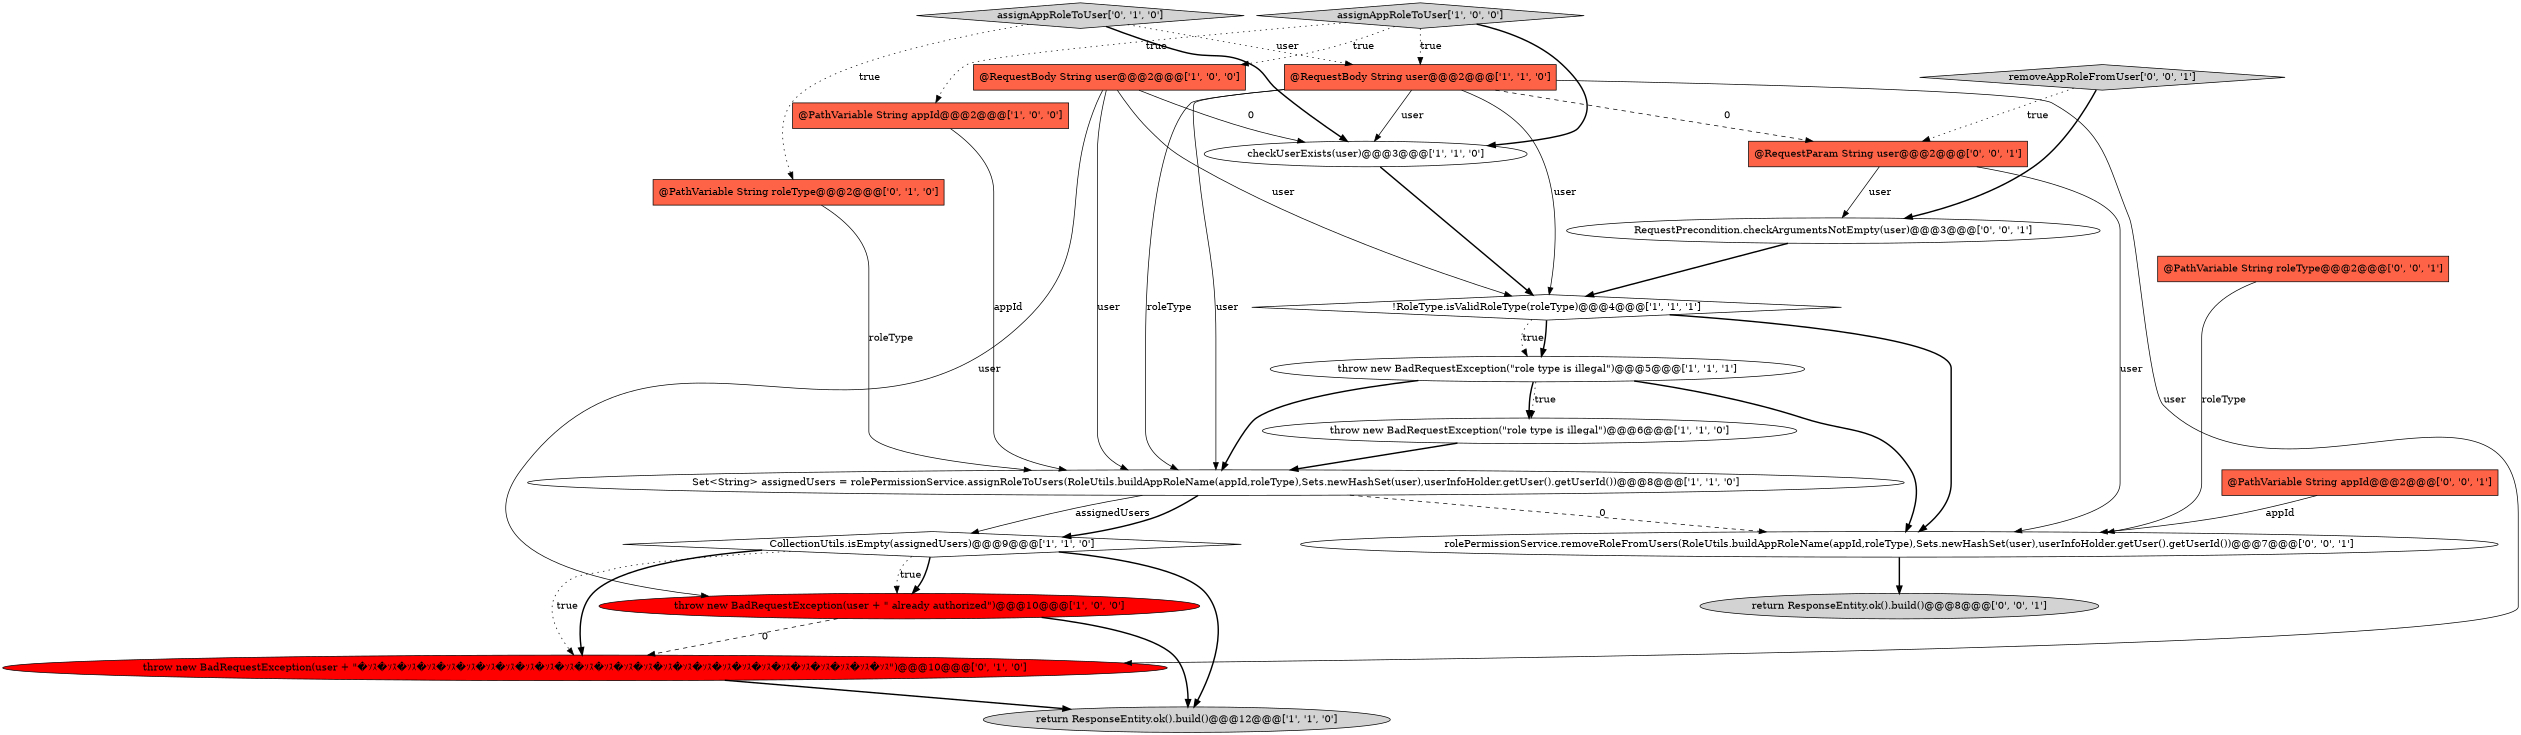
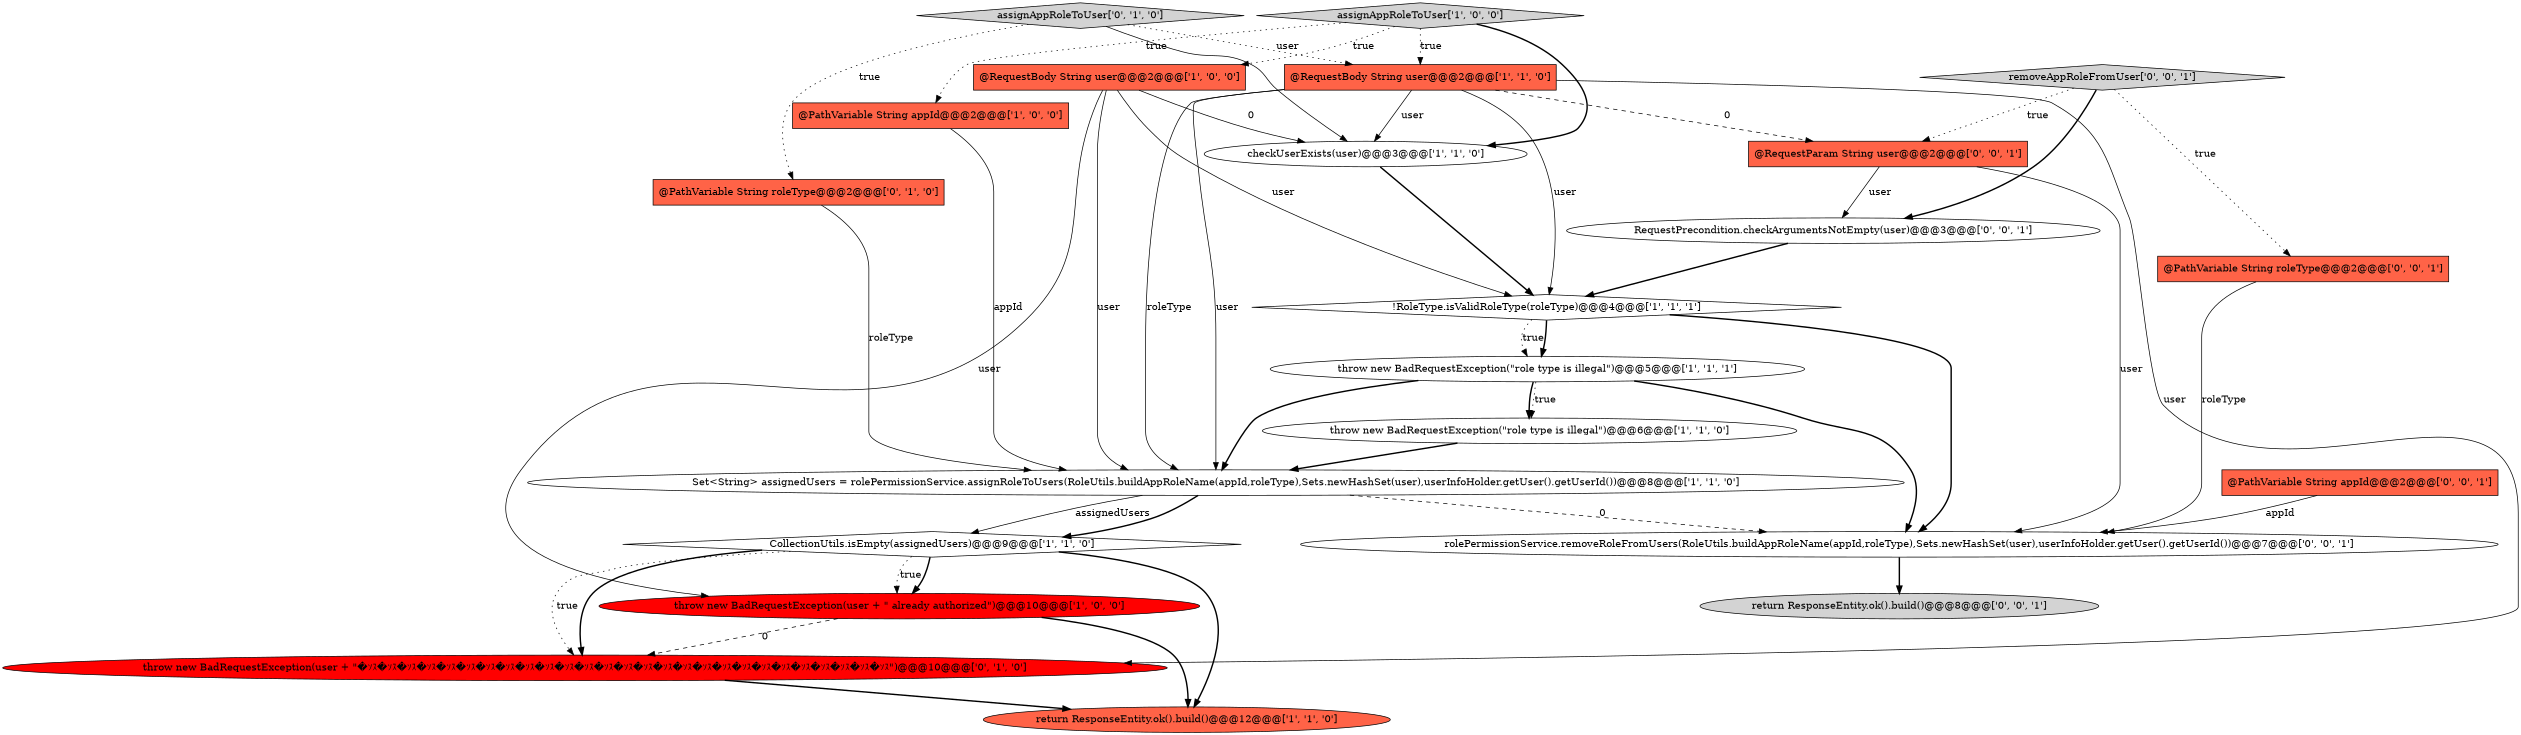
(1235, 58) -> (1235, 58)
none -> (2200, 170)
(1187, 720) -> (1187, 720)
